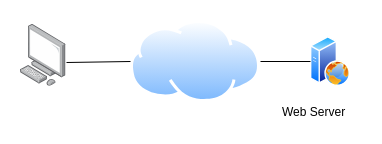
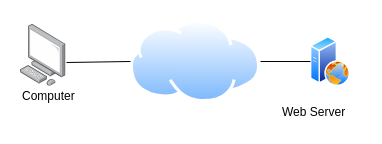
none -> (56, 97)
